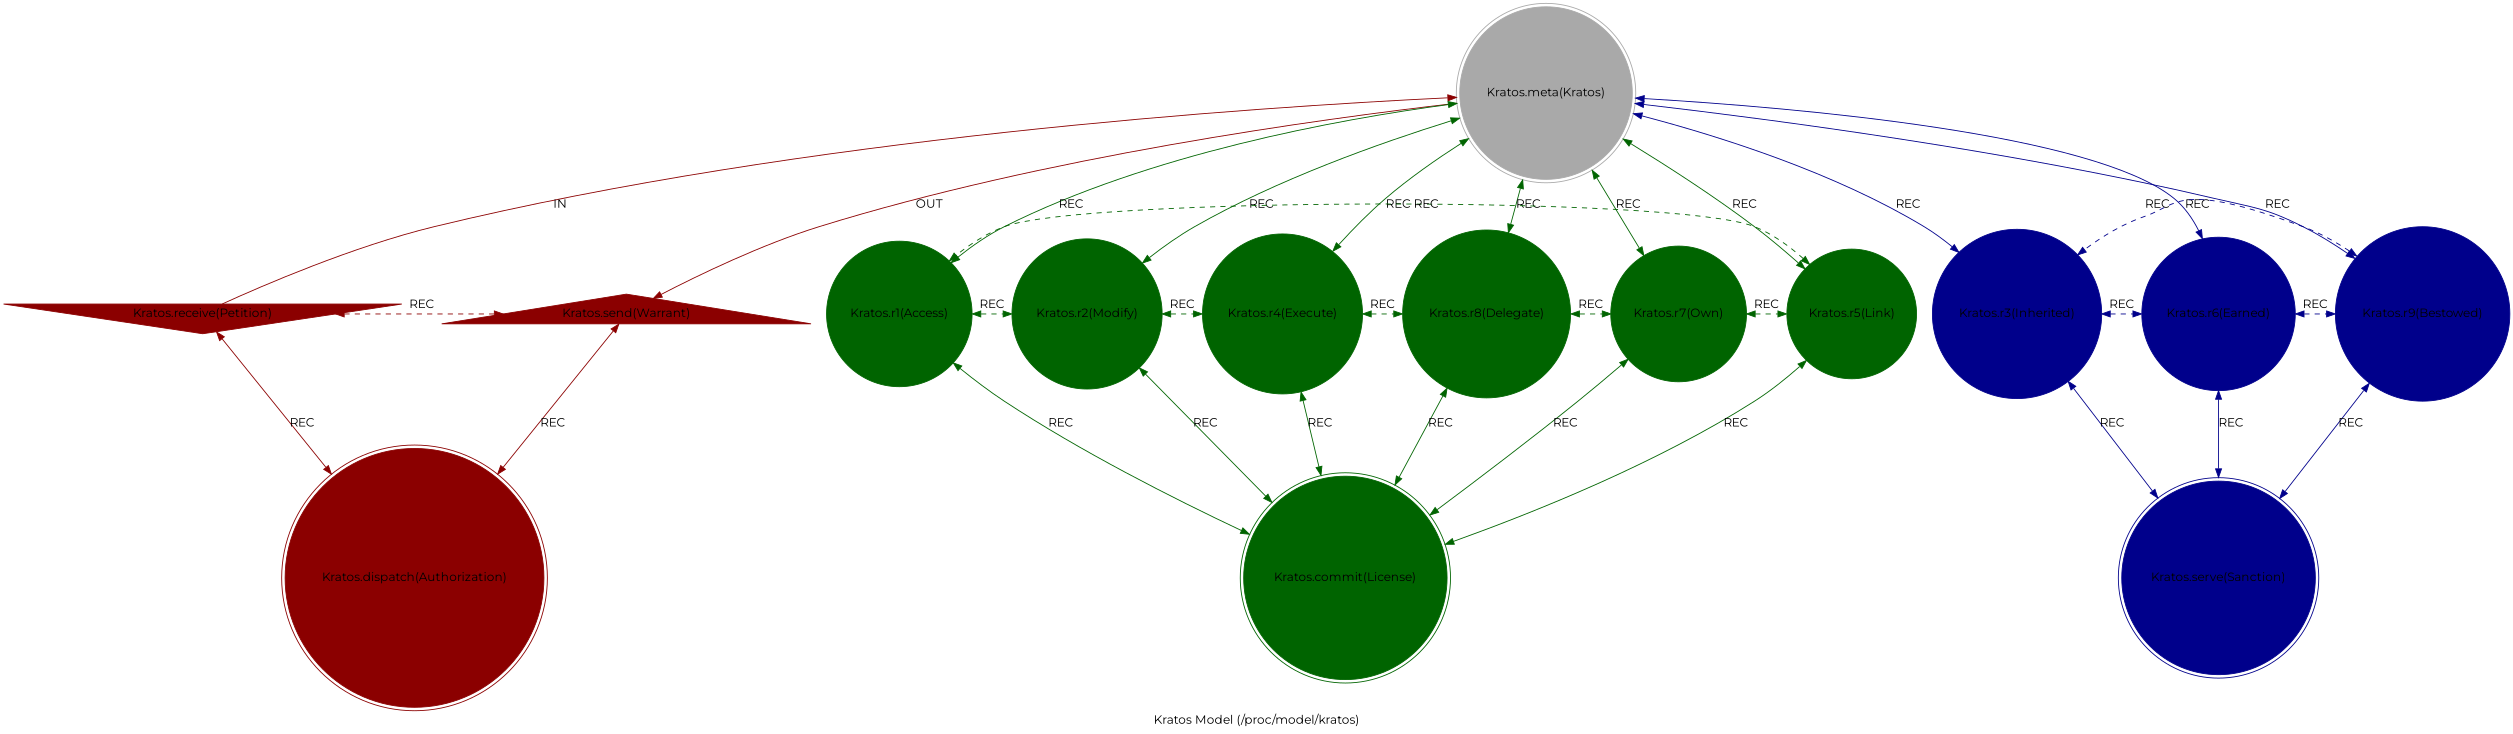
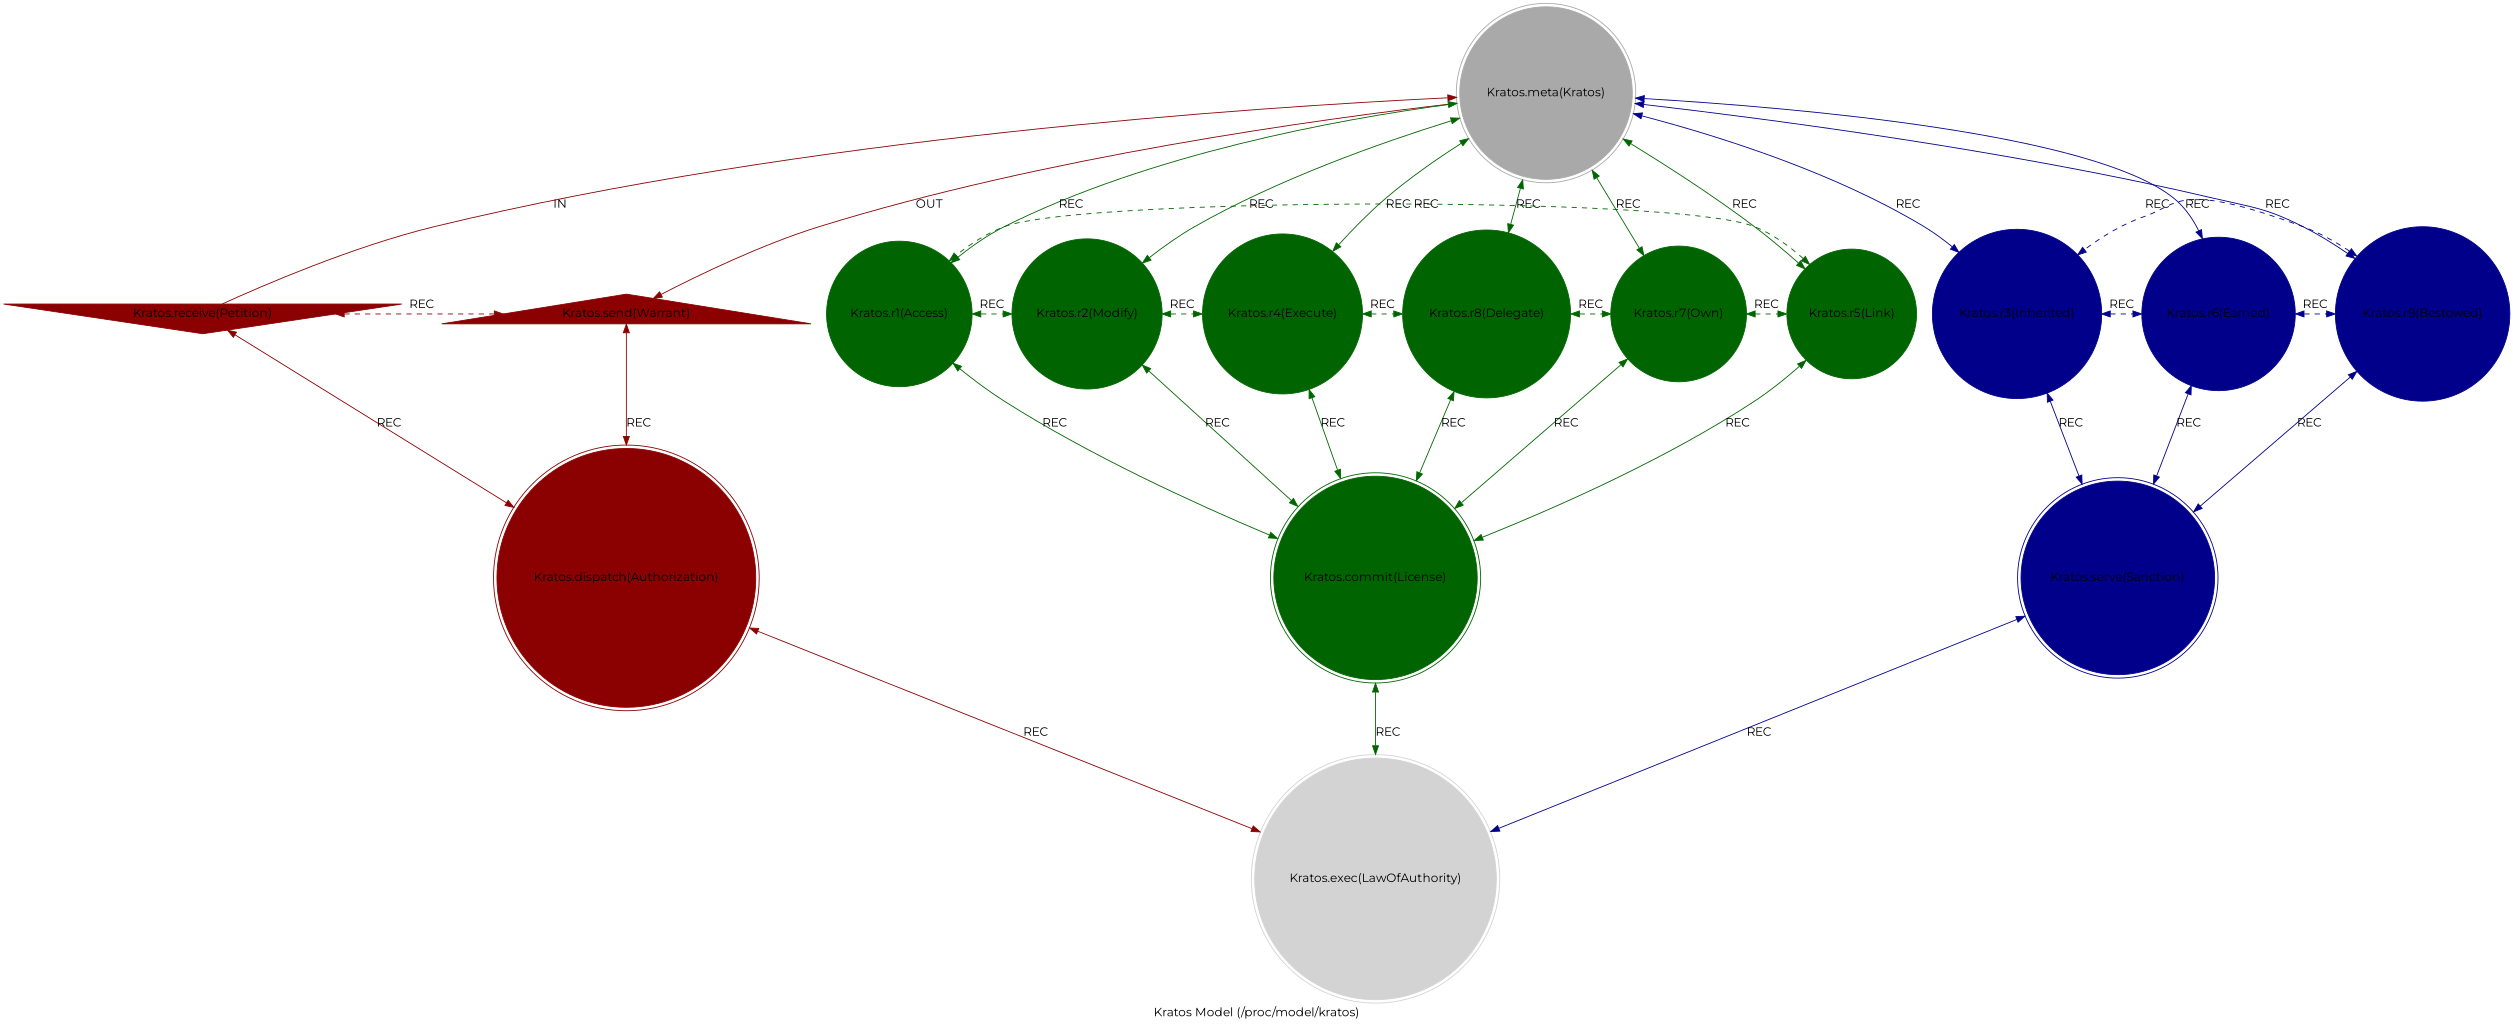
none -> (1376, 879)
